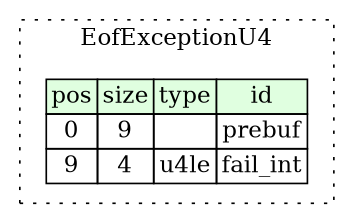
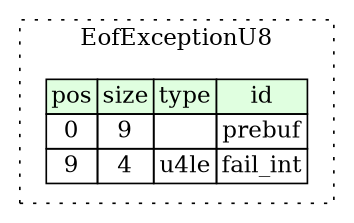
(177, 39) -> (177, 39)
